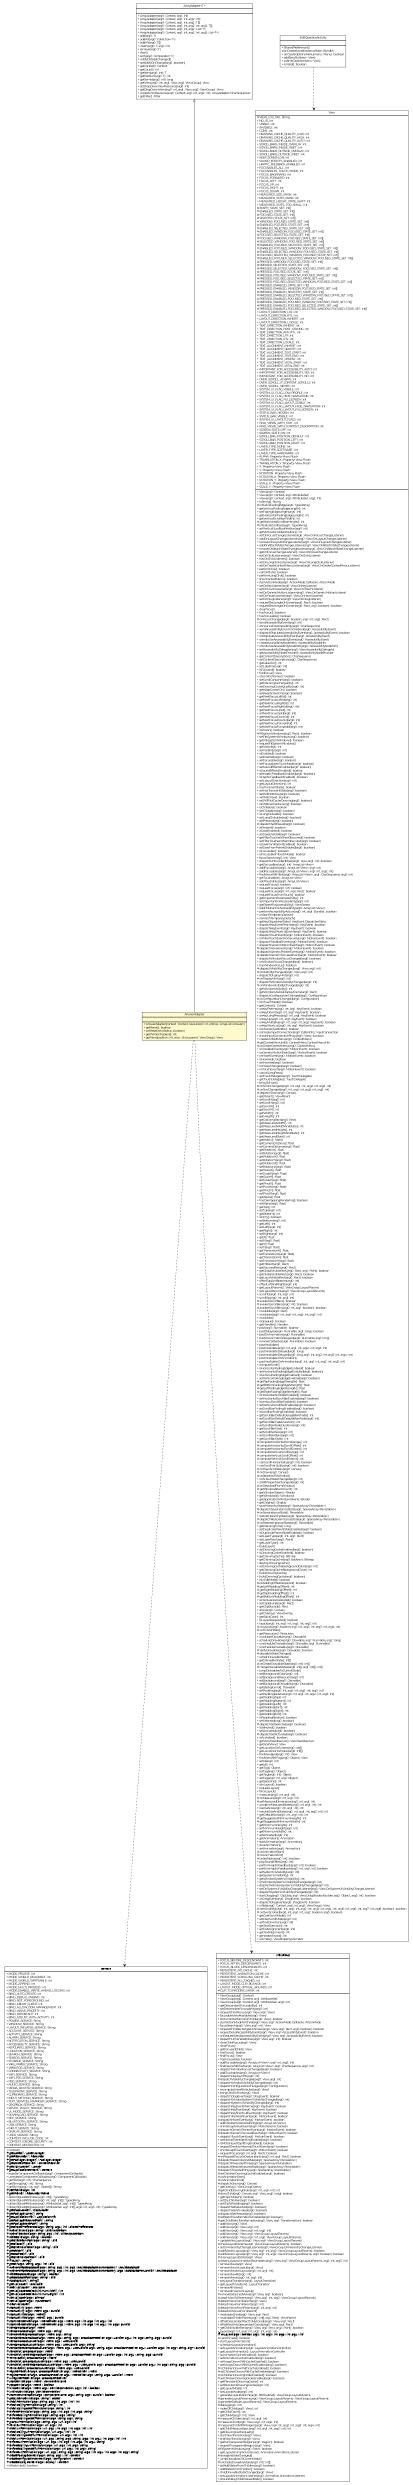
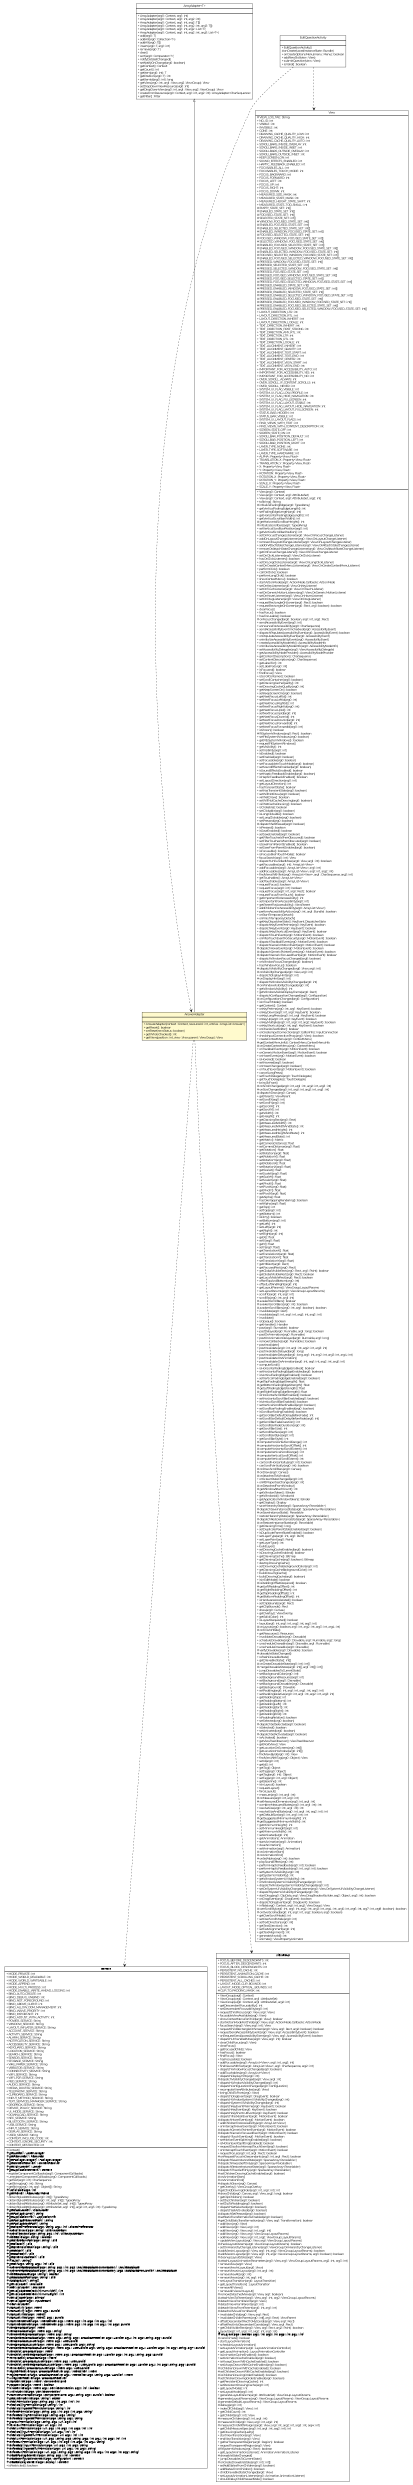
(296, 48) -> (297, 48)
none -> (158, 524)
(21, 2190) -> (21, 2190)
